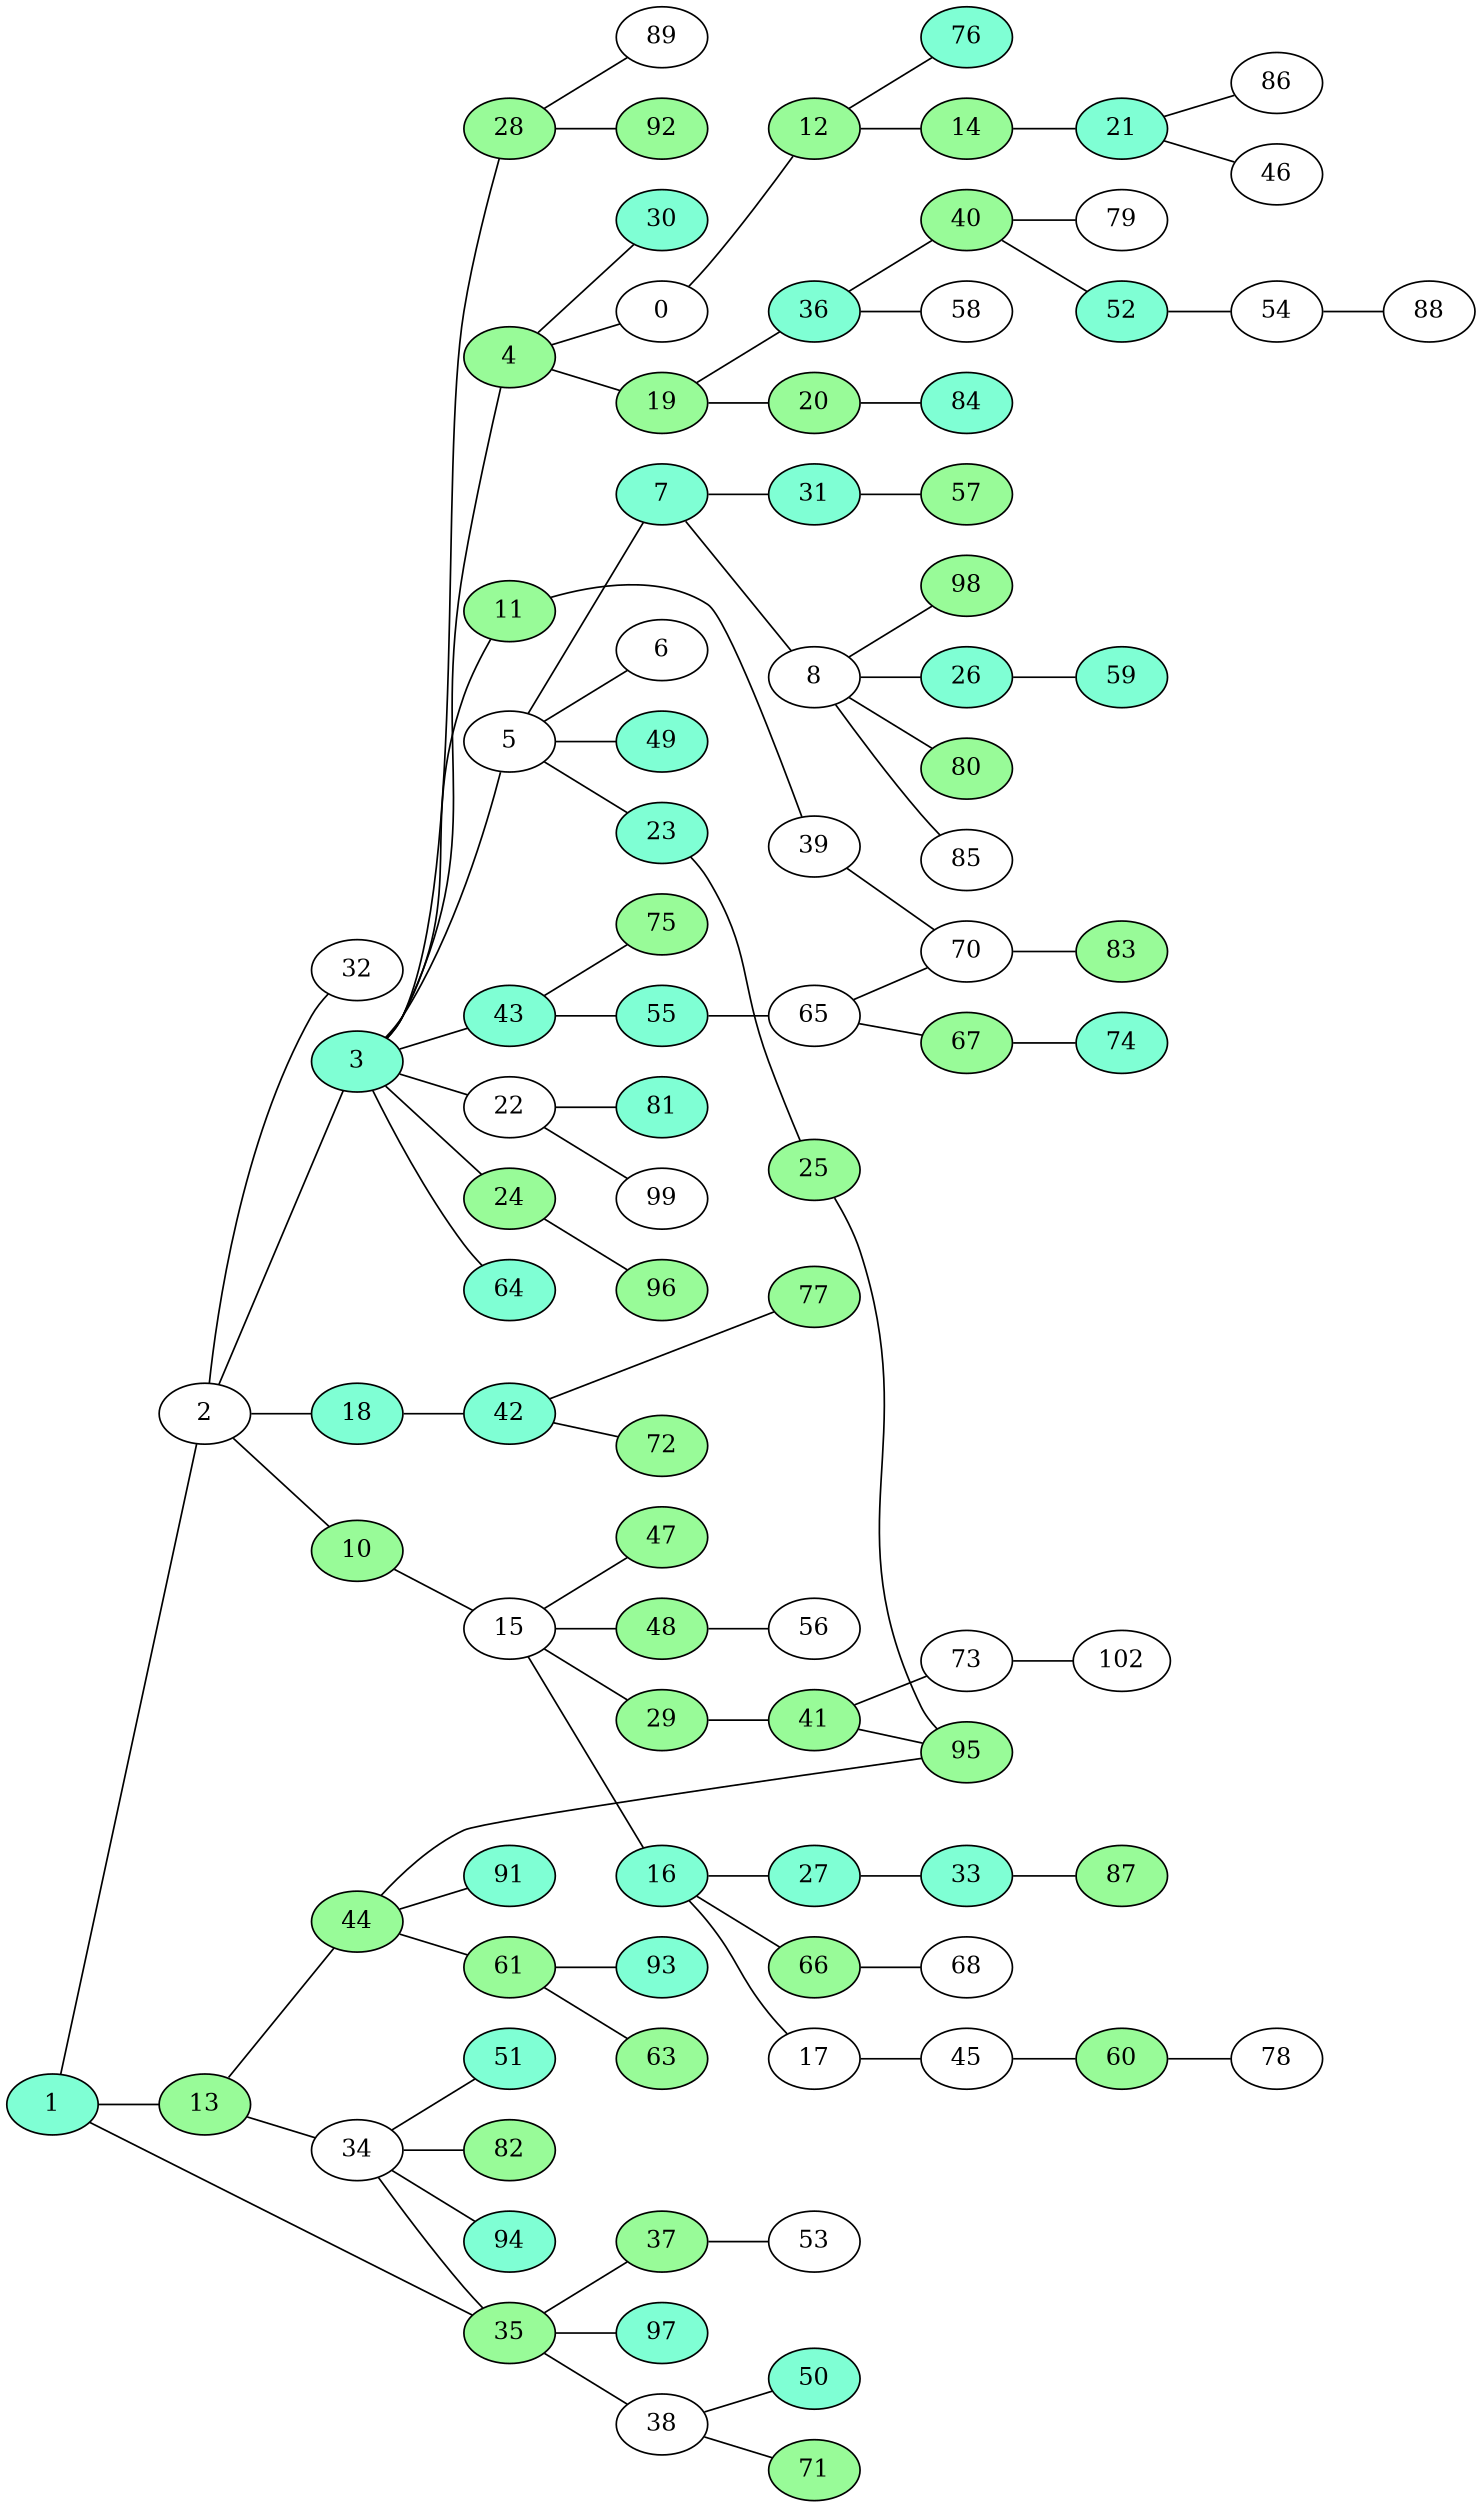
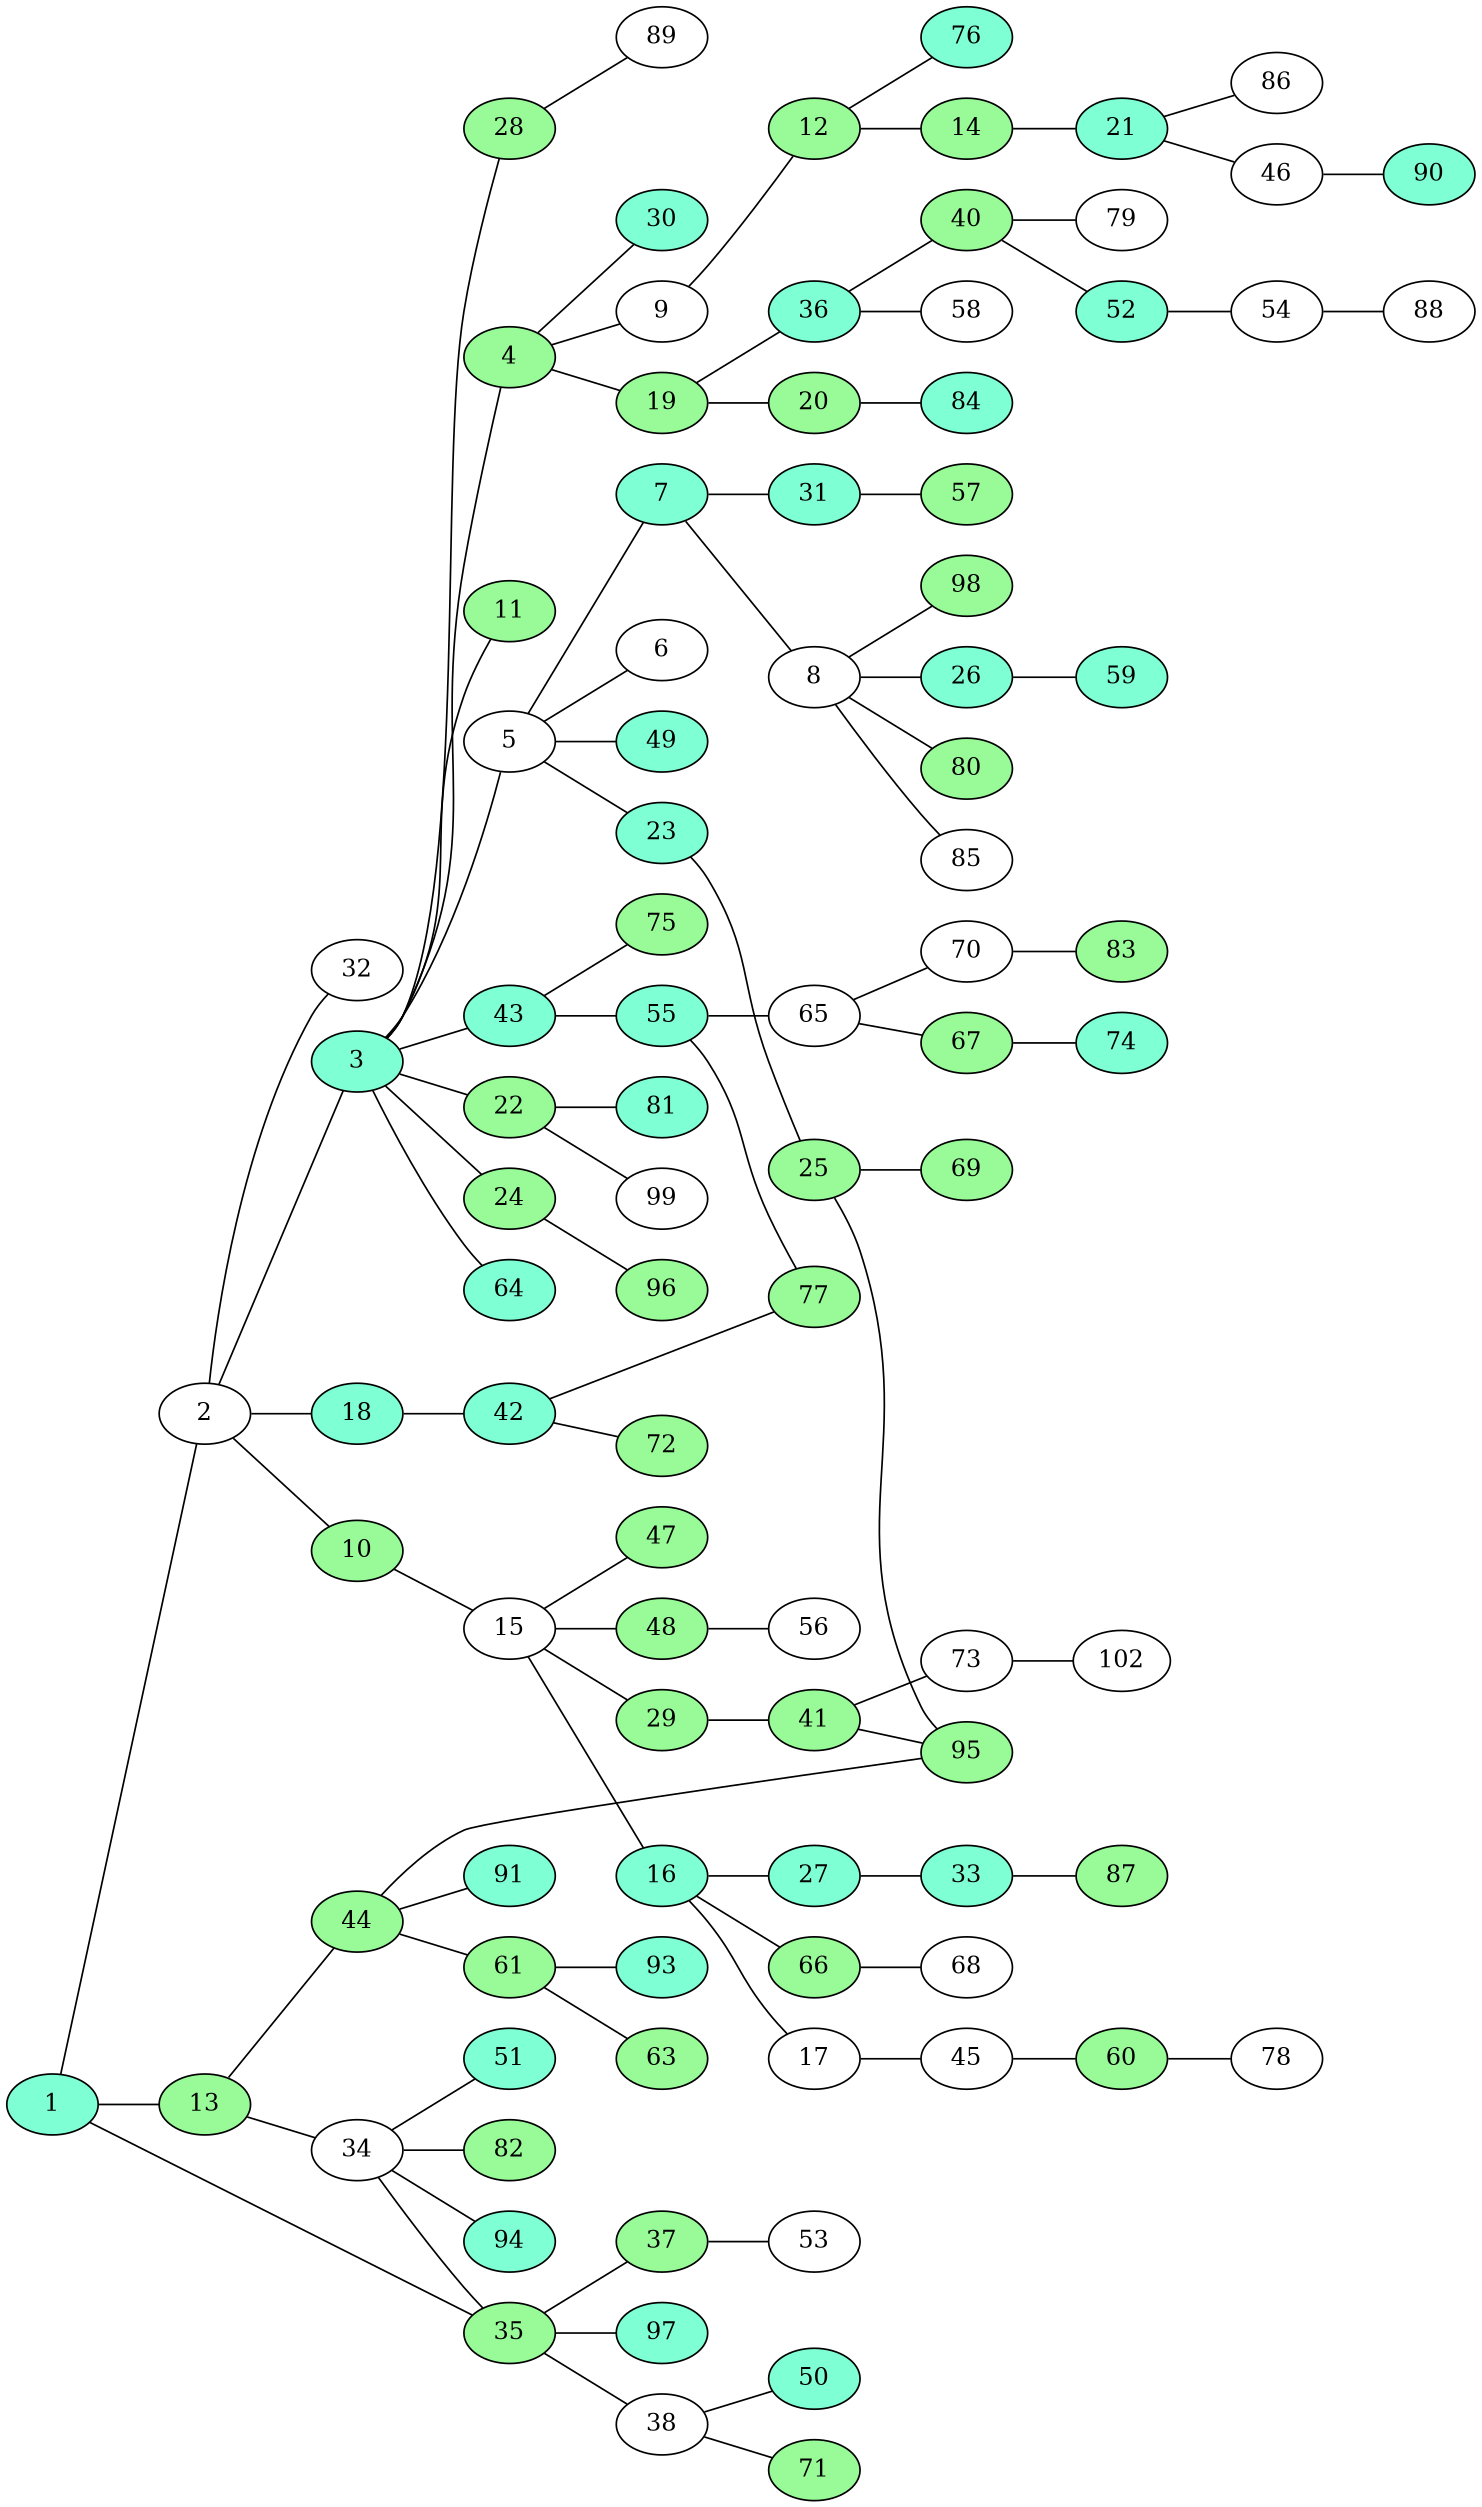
(662, 129) -> none
none -> (1429, 174)
(662, 312) -> (662, 312)
(814, 847) -> none
(510, 1107) -> (510, 1107)
none -> (746, 1153)
none -> (967, 1170)
